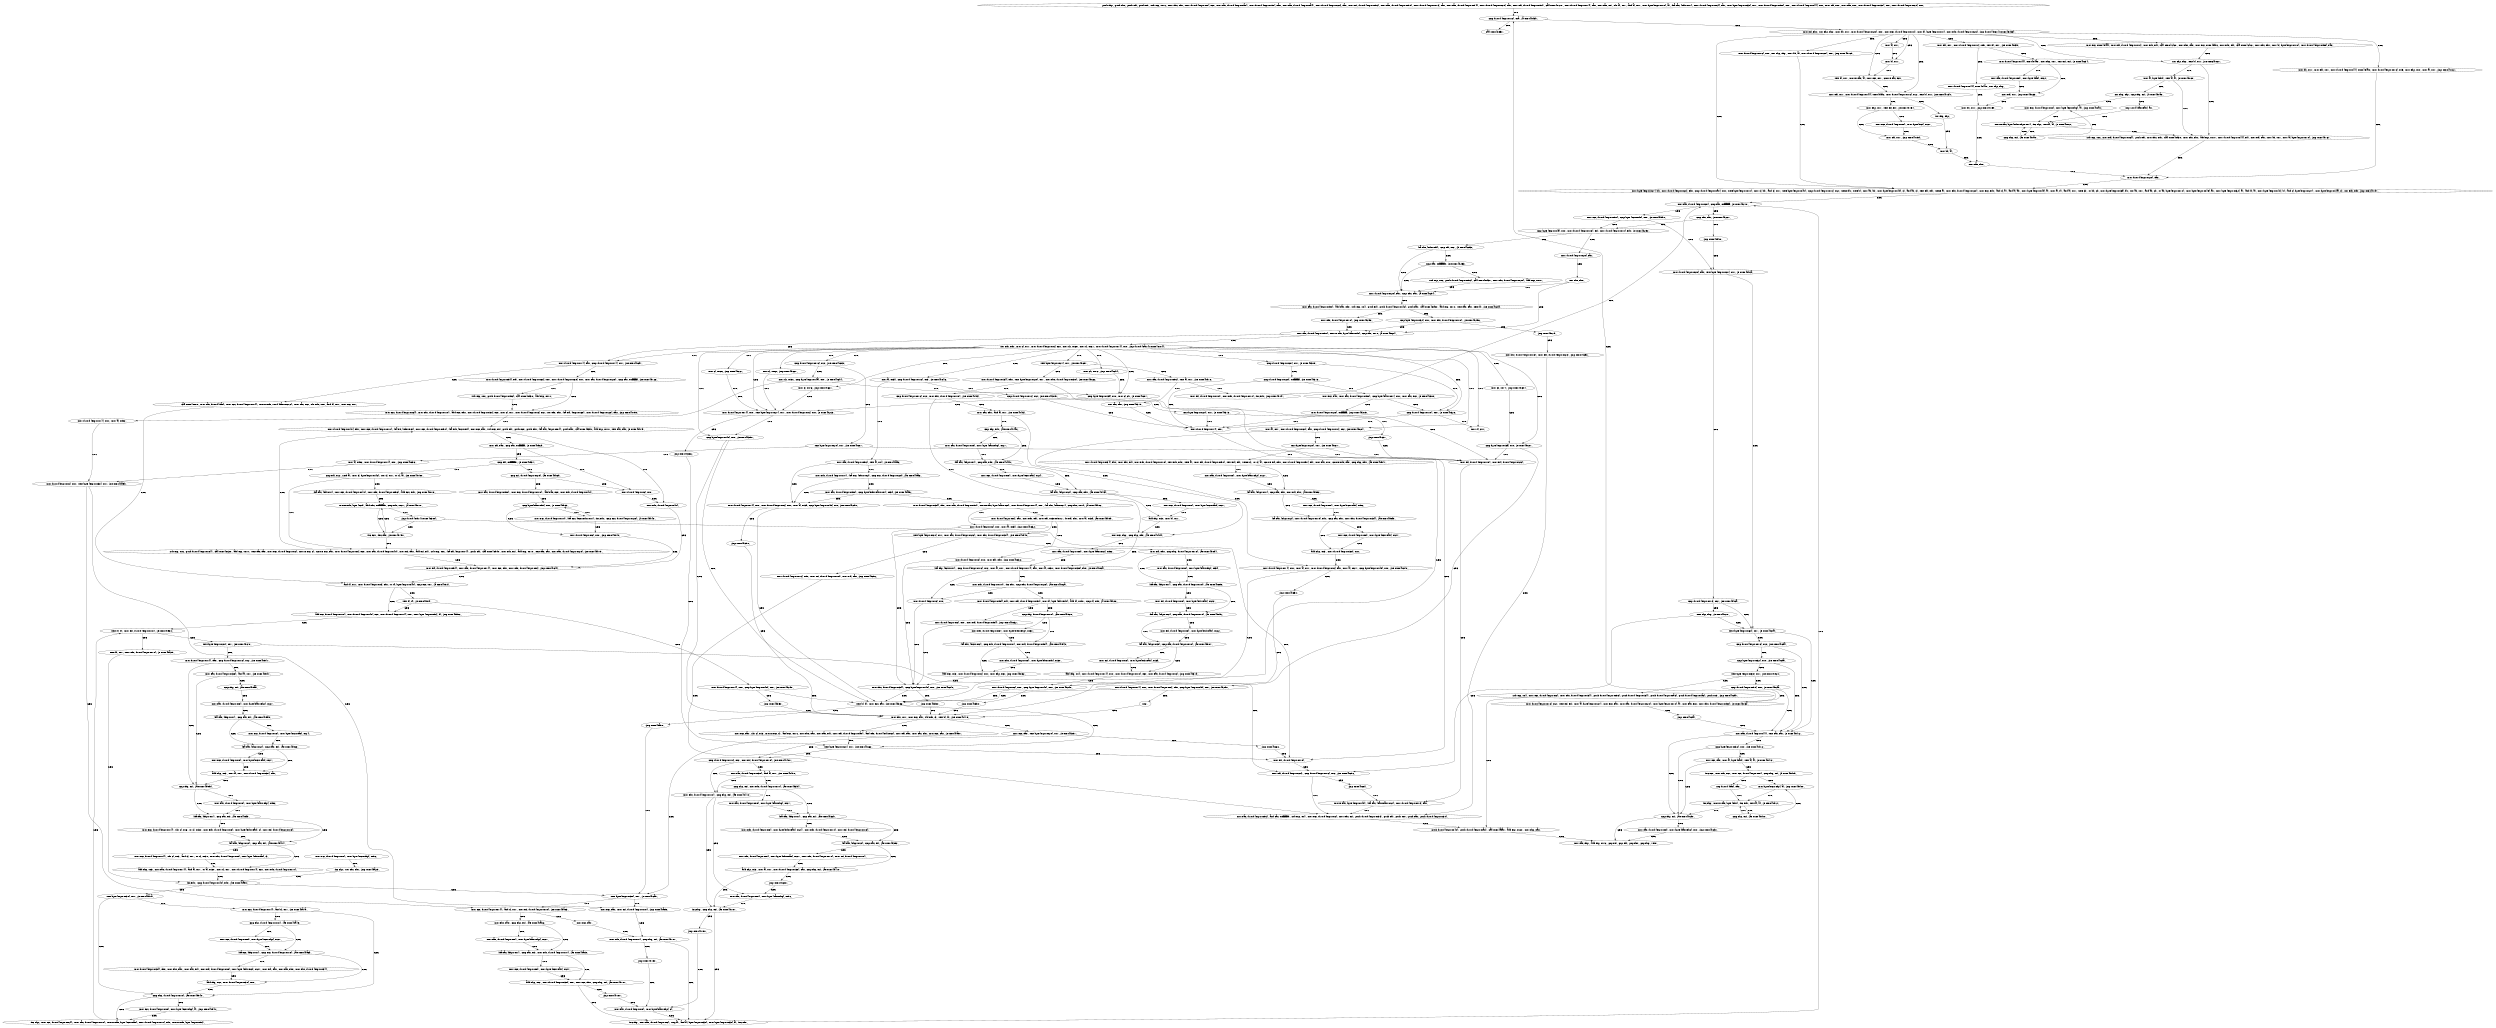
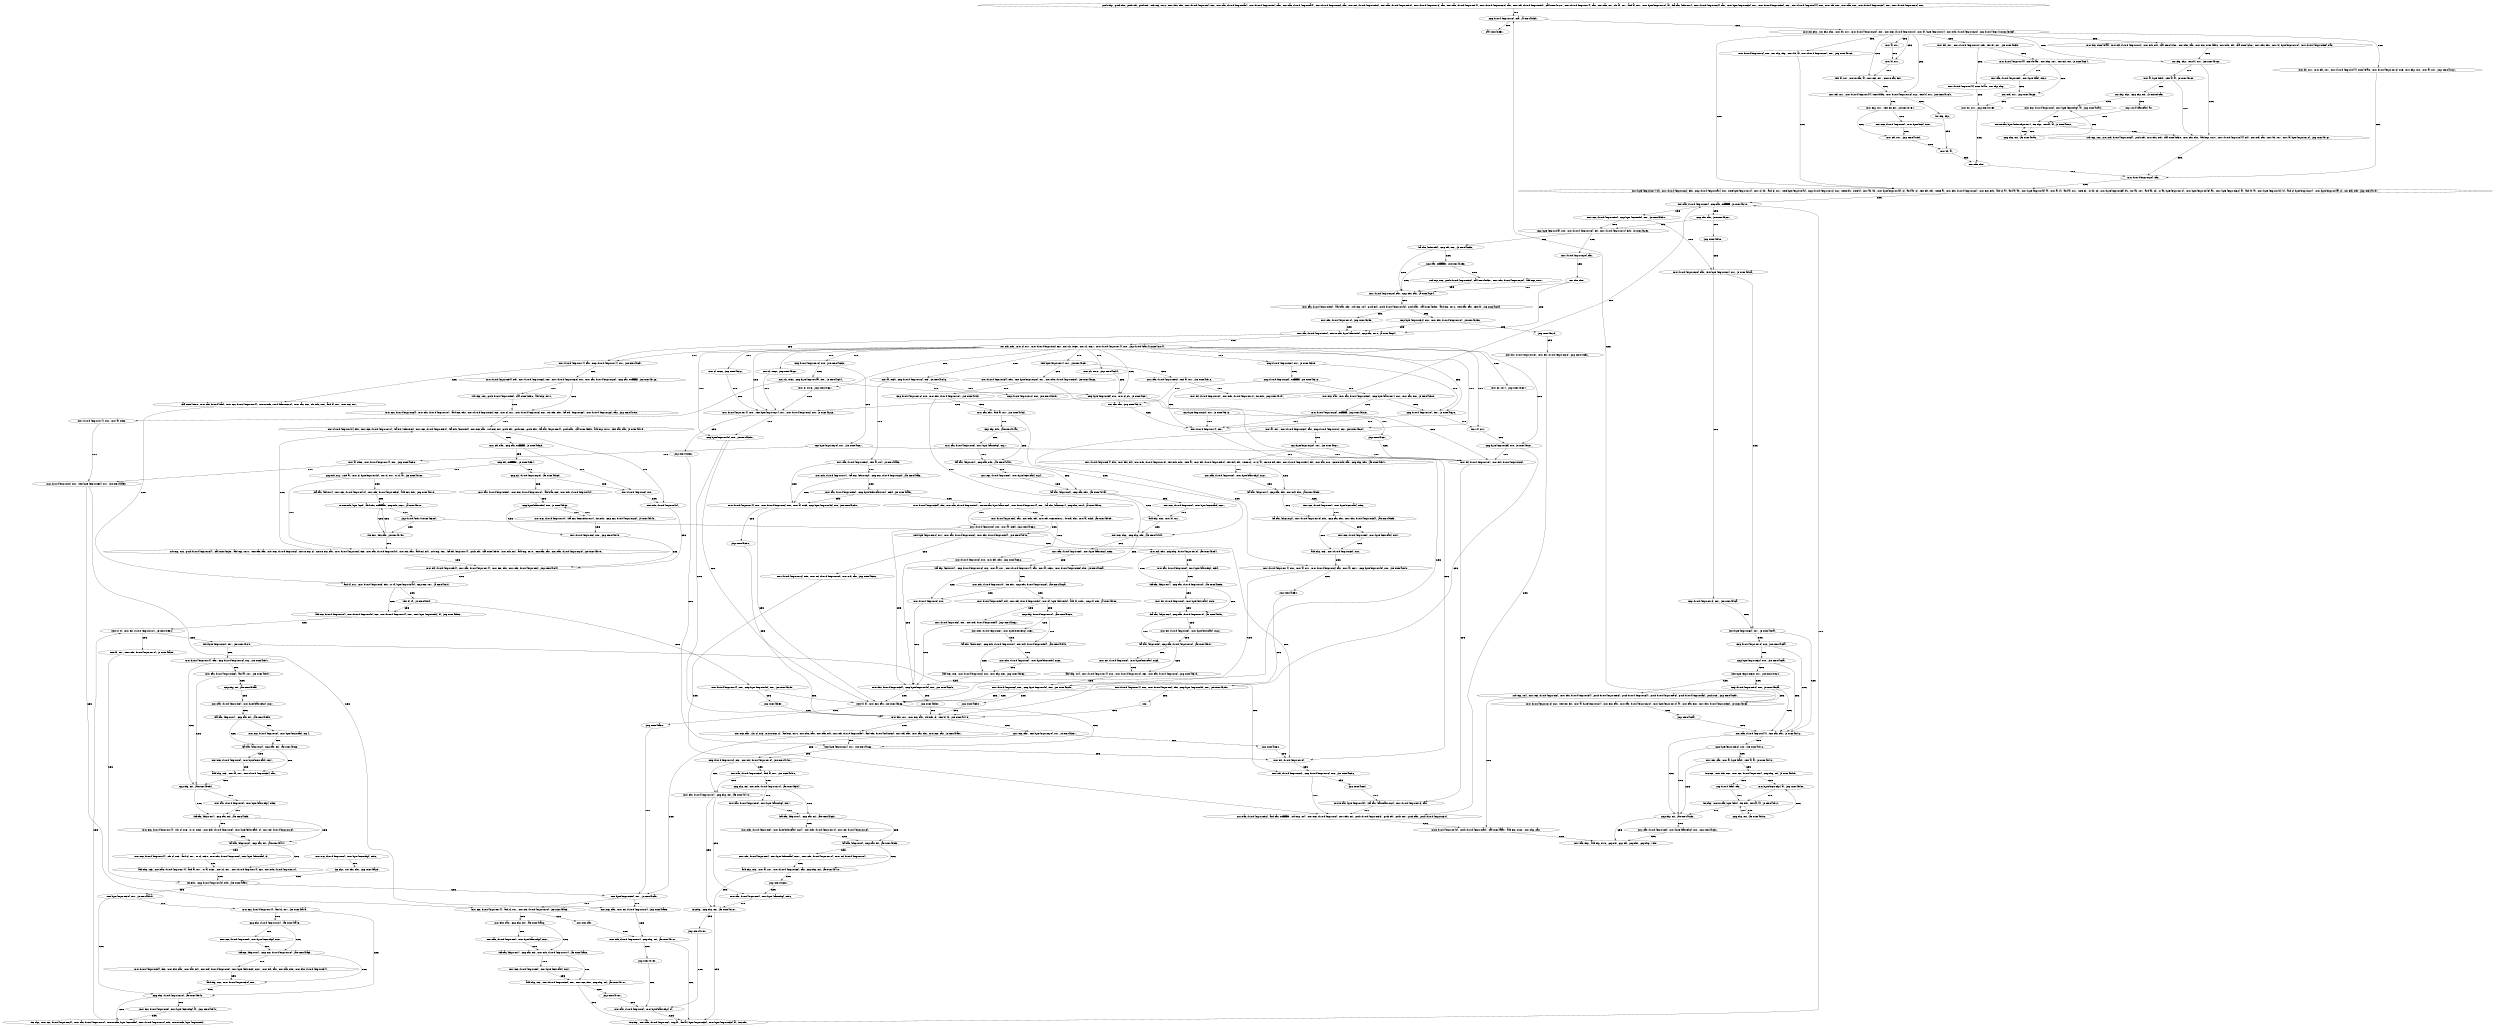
(2196, 62) -> (2196, 62)
(2139, 95) -> (2139, 95)
(1097, 399) -> none
(1113, 416) -> none
(1509, 416) -> (1493, 437)
(1713, 614) -> none
